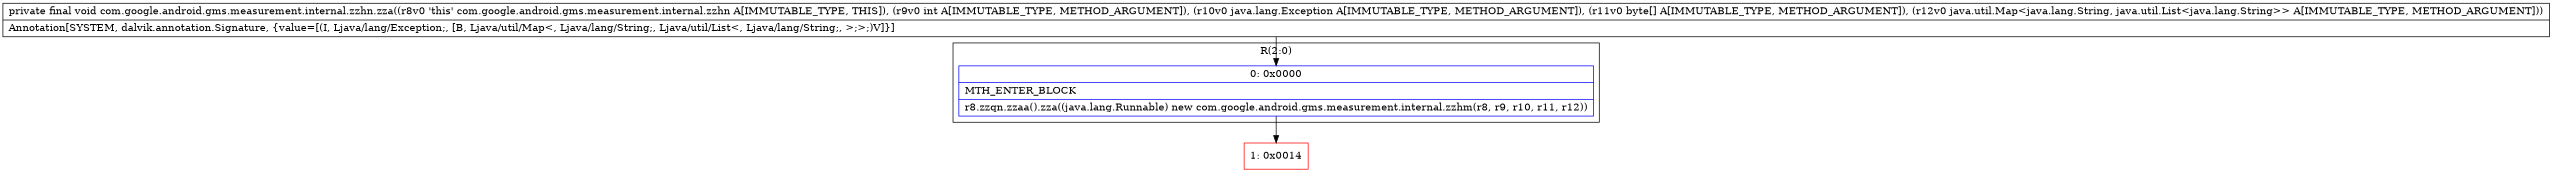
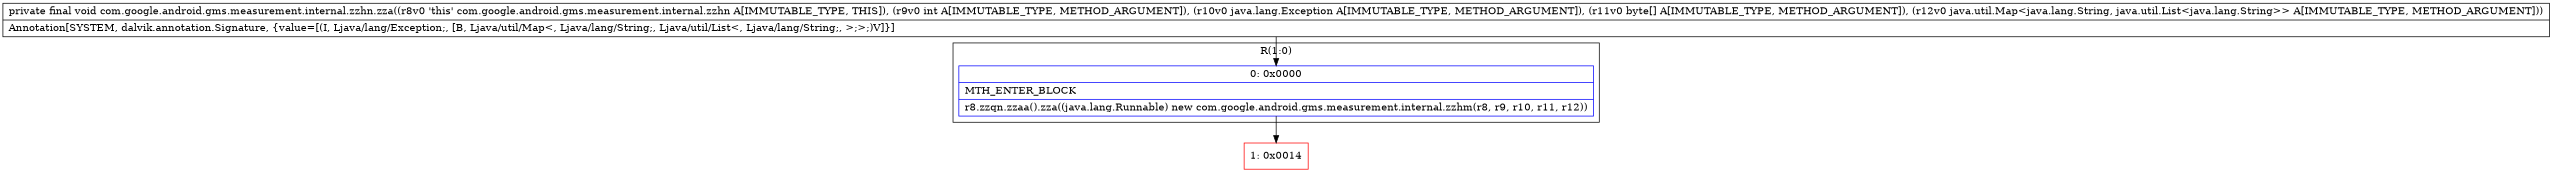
(1276, 51) -> (1276, 51)
